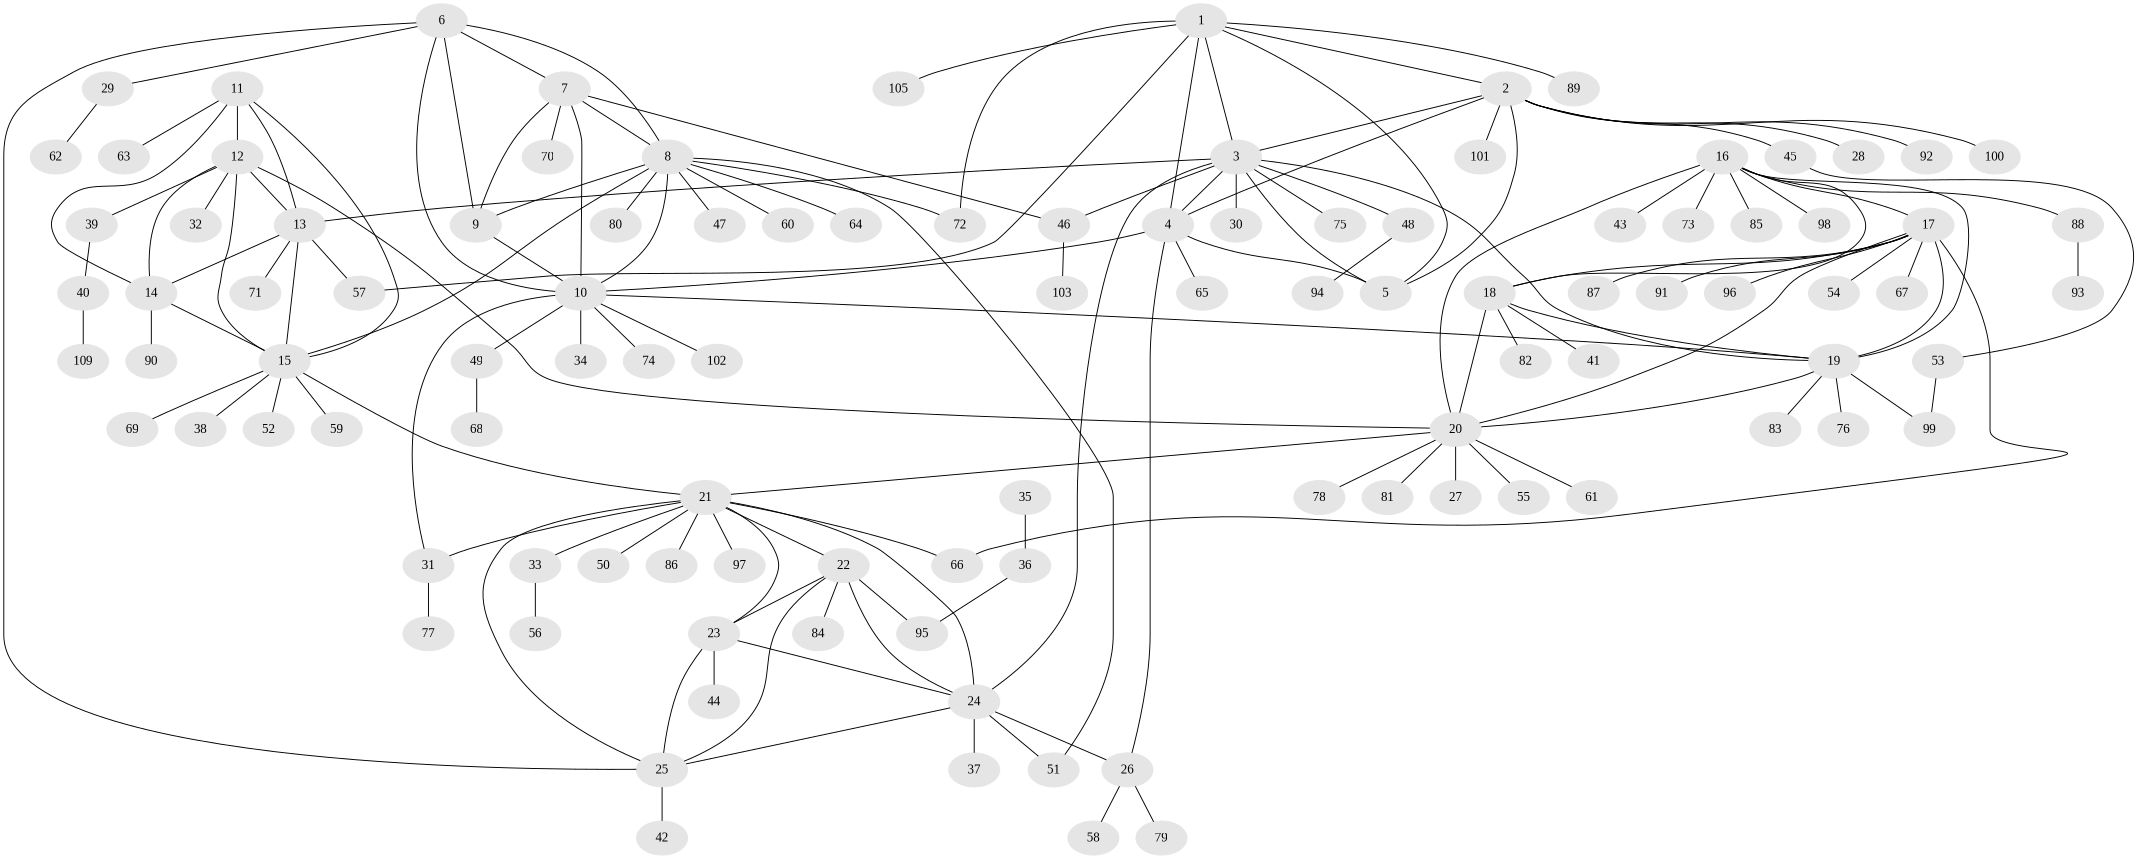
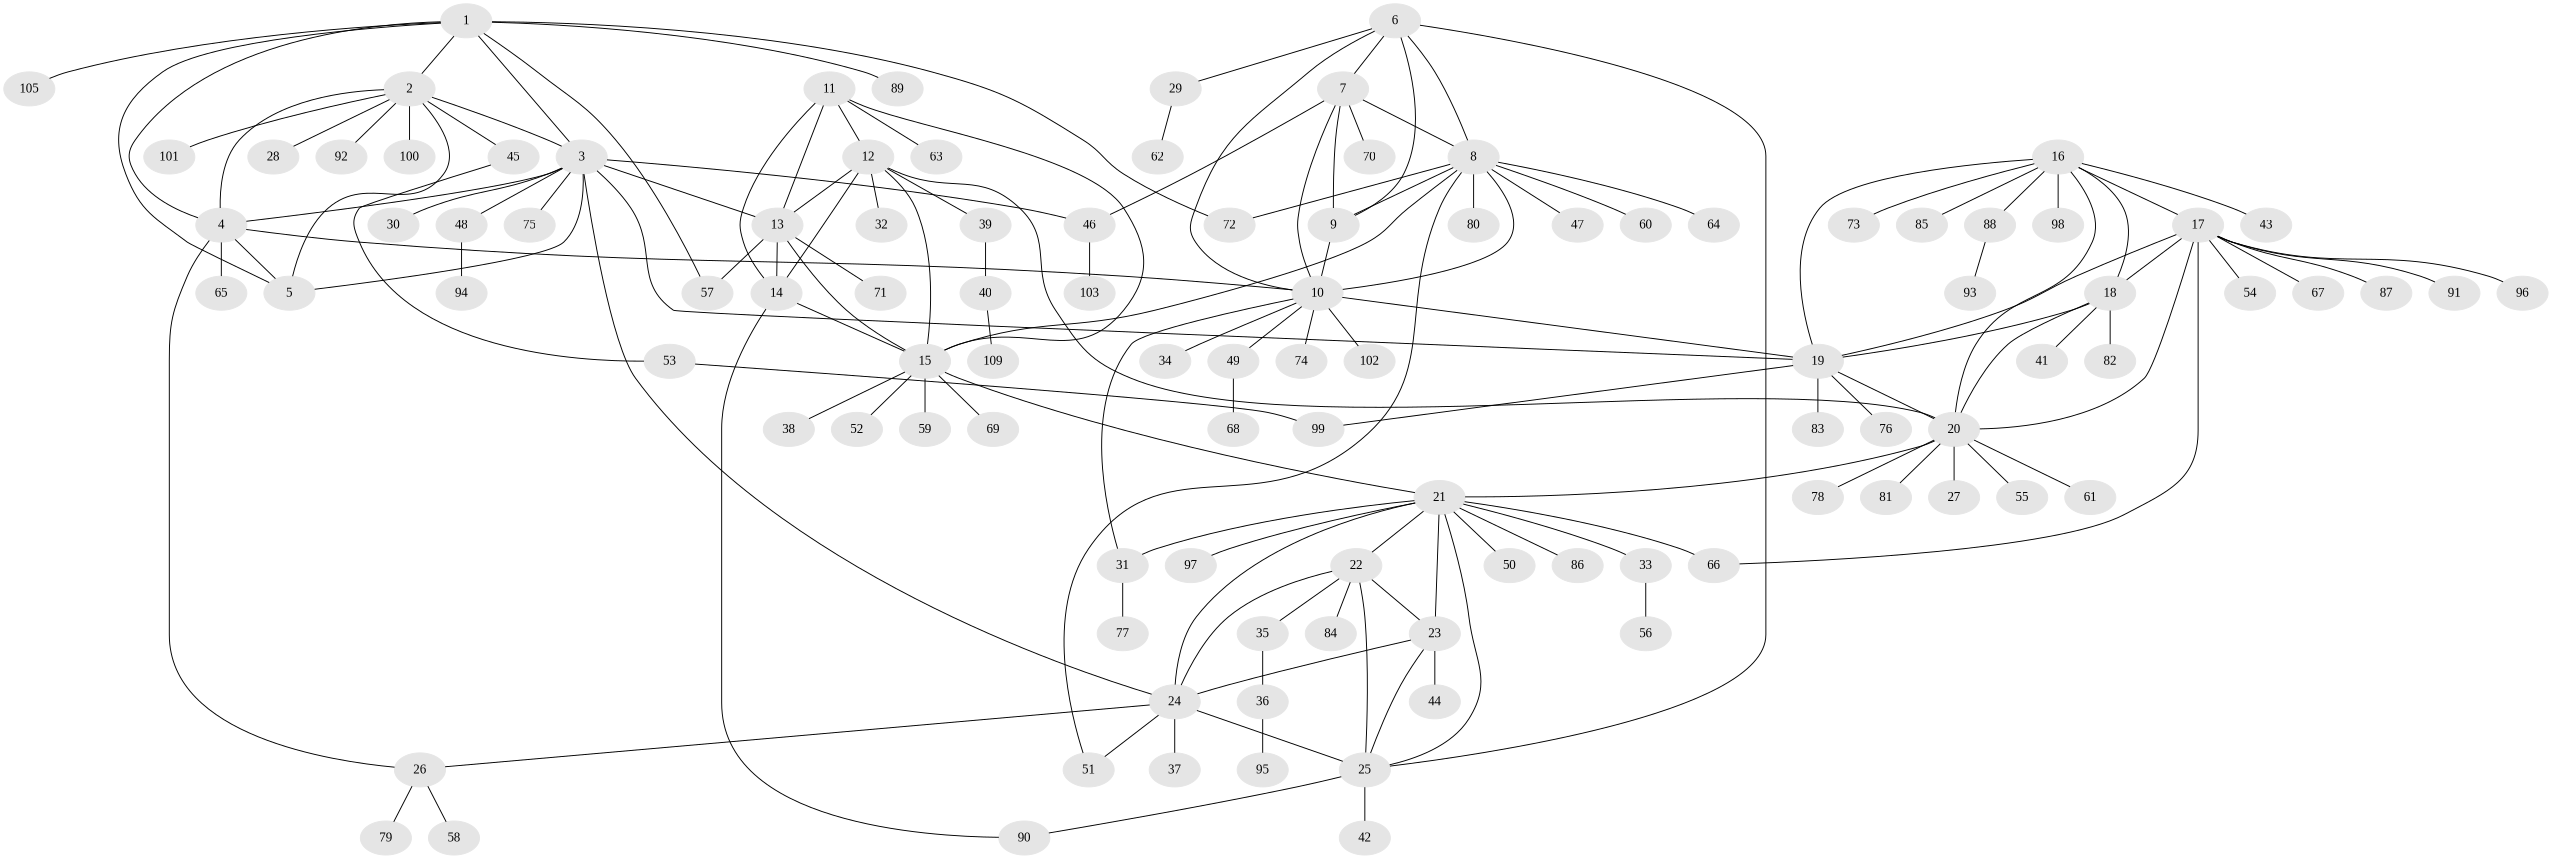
(883, 600) -> (1309, 600)
none -> (1195, 807)
